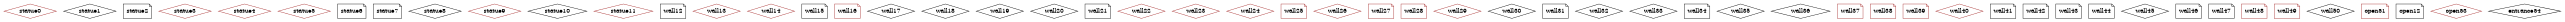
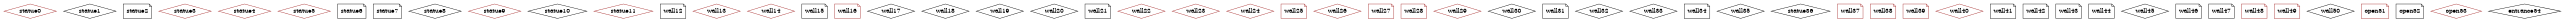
(1801, 11) -> (1801, 11)
(2410, 11) -> (2410, 11)
